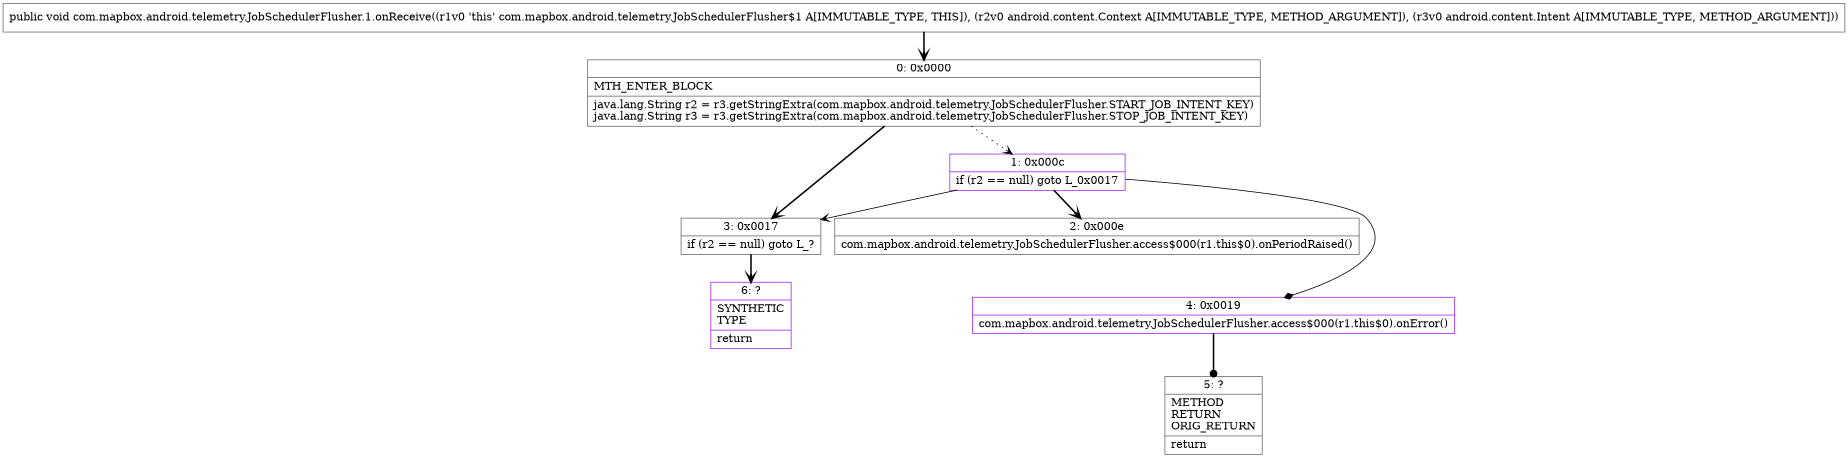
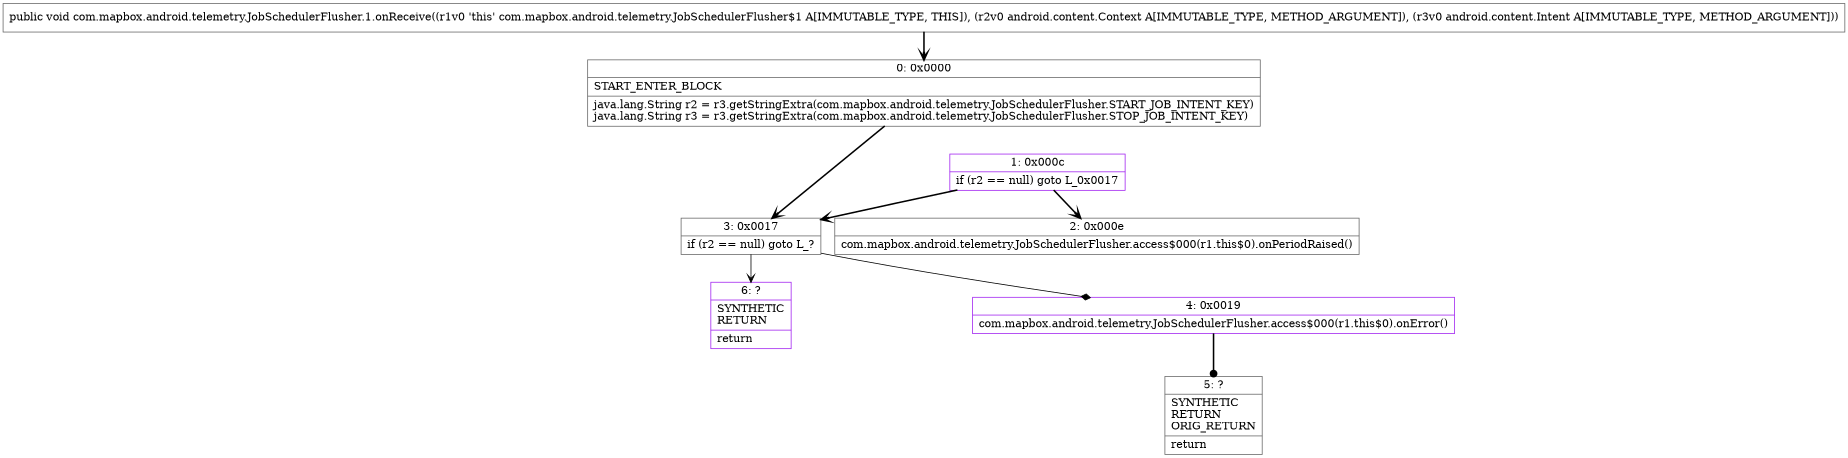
(653, 86) -> (658, 86)
(988, 138) -> none
(1310, 200) -> (951, 276)
(893, 204) -> (893, 204)
(751, 265) -> (751, 265)
(732, 320) -> (742, 320)
(1198, 403) -> (1205, 403)
